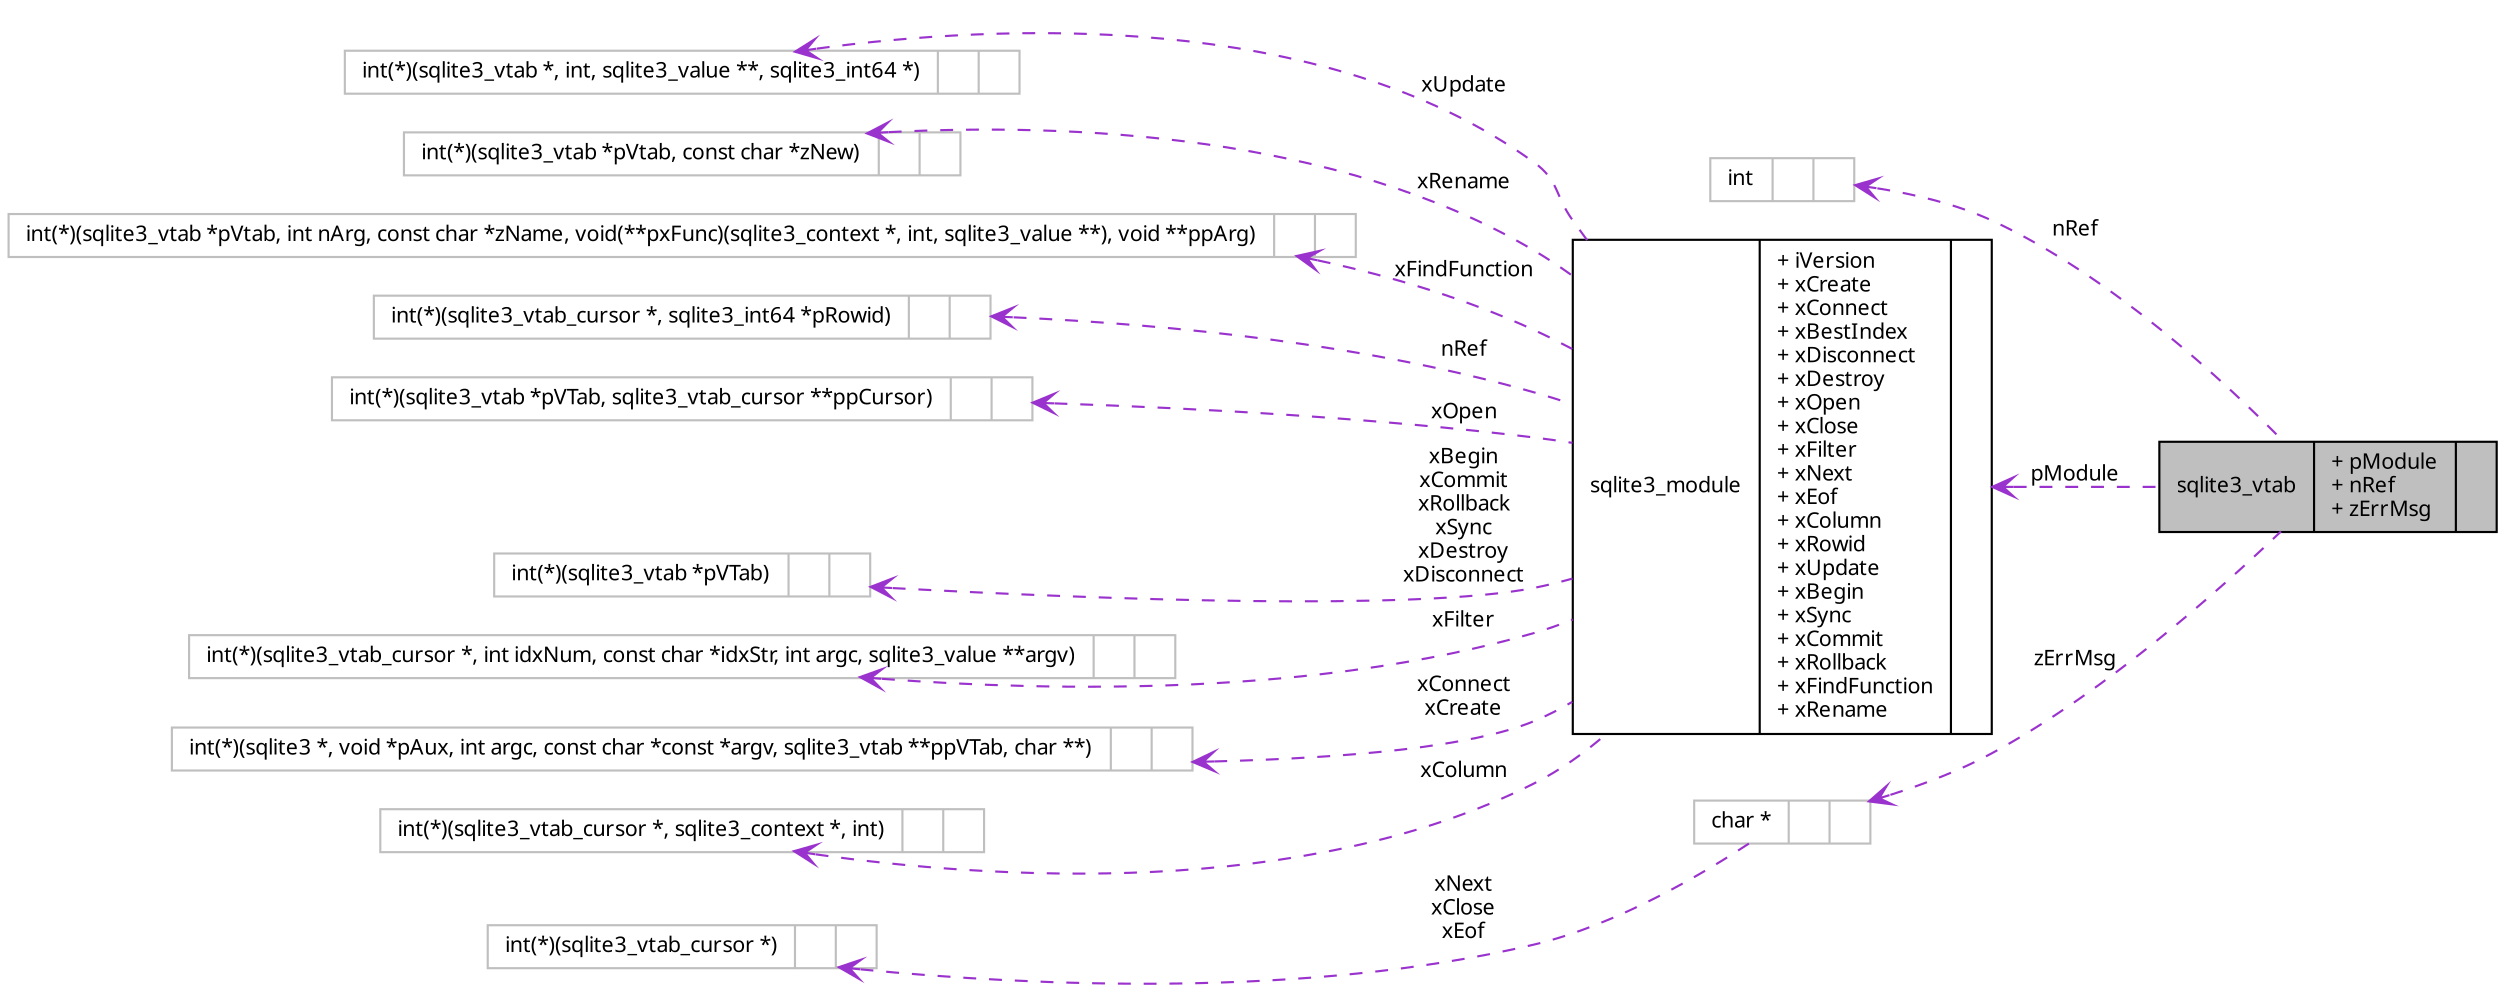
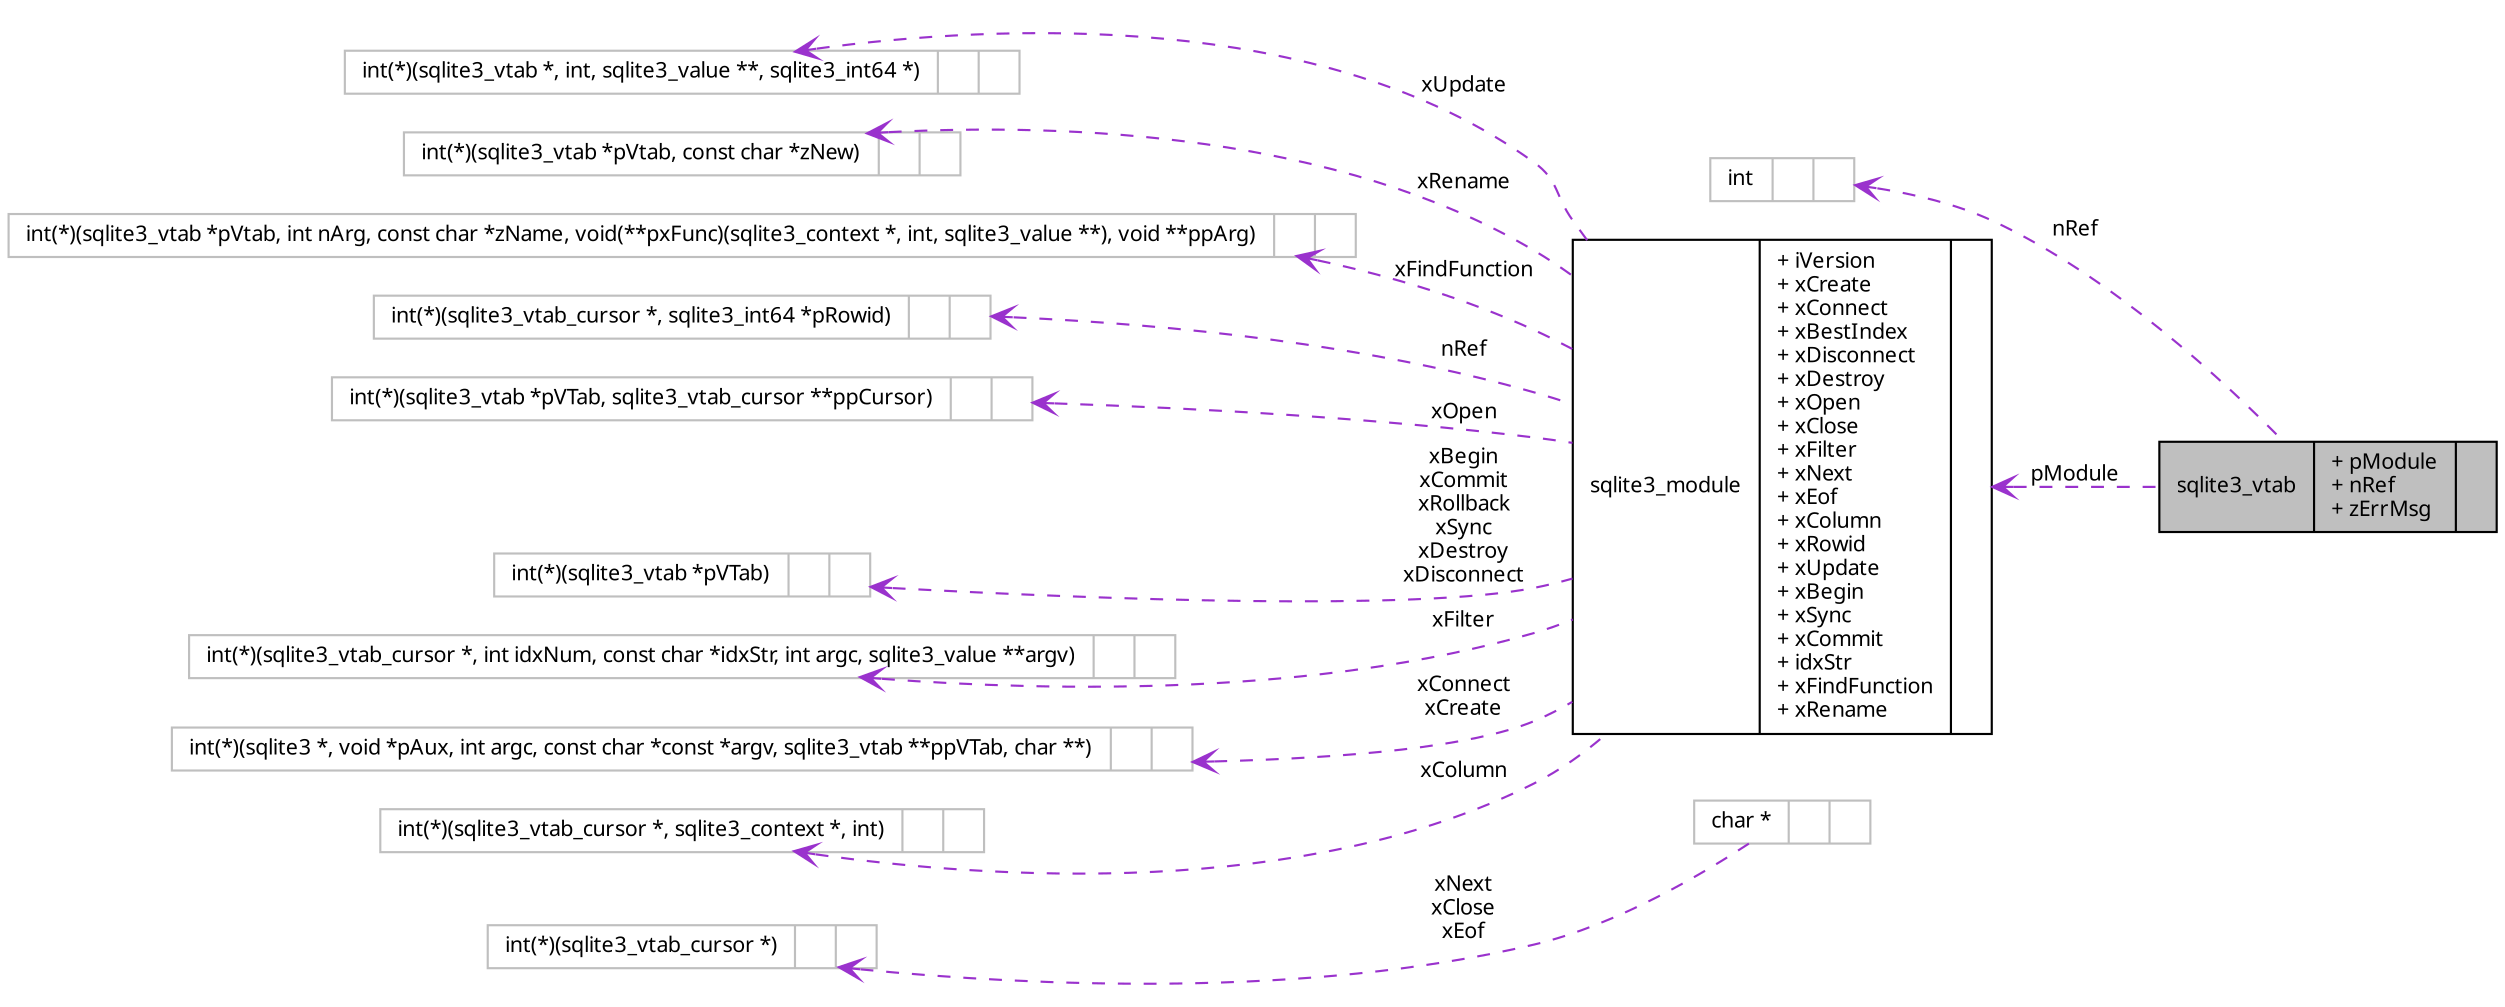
(1833, 663) -> (1816, 663)
(2099, 684) -> none
